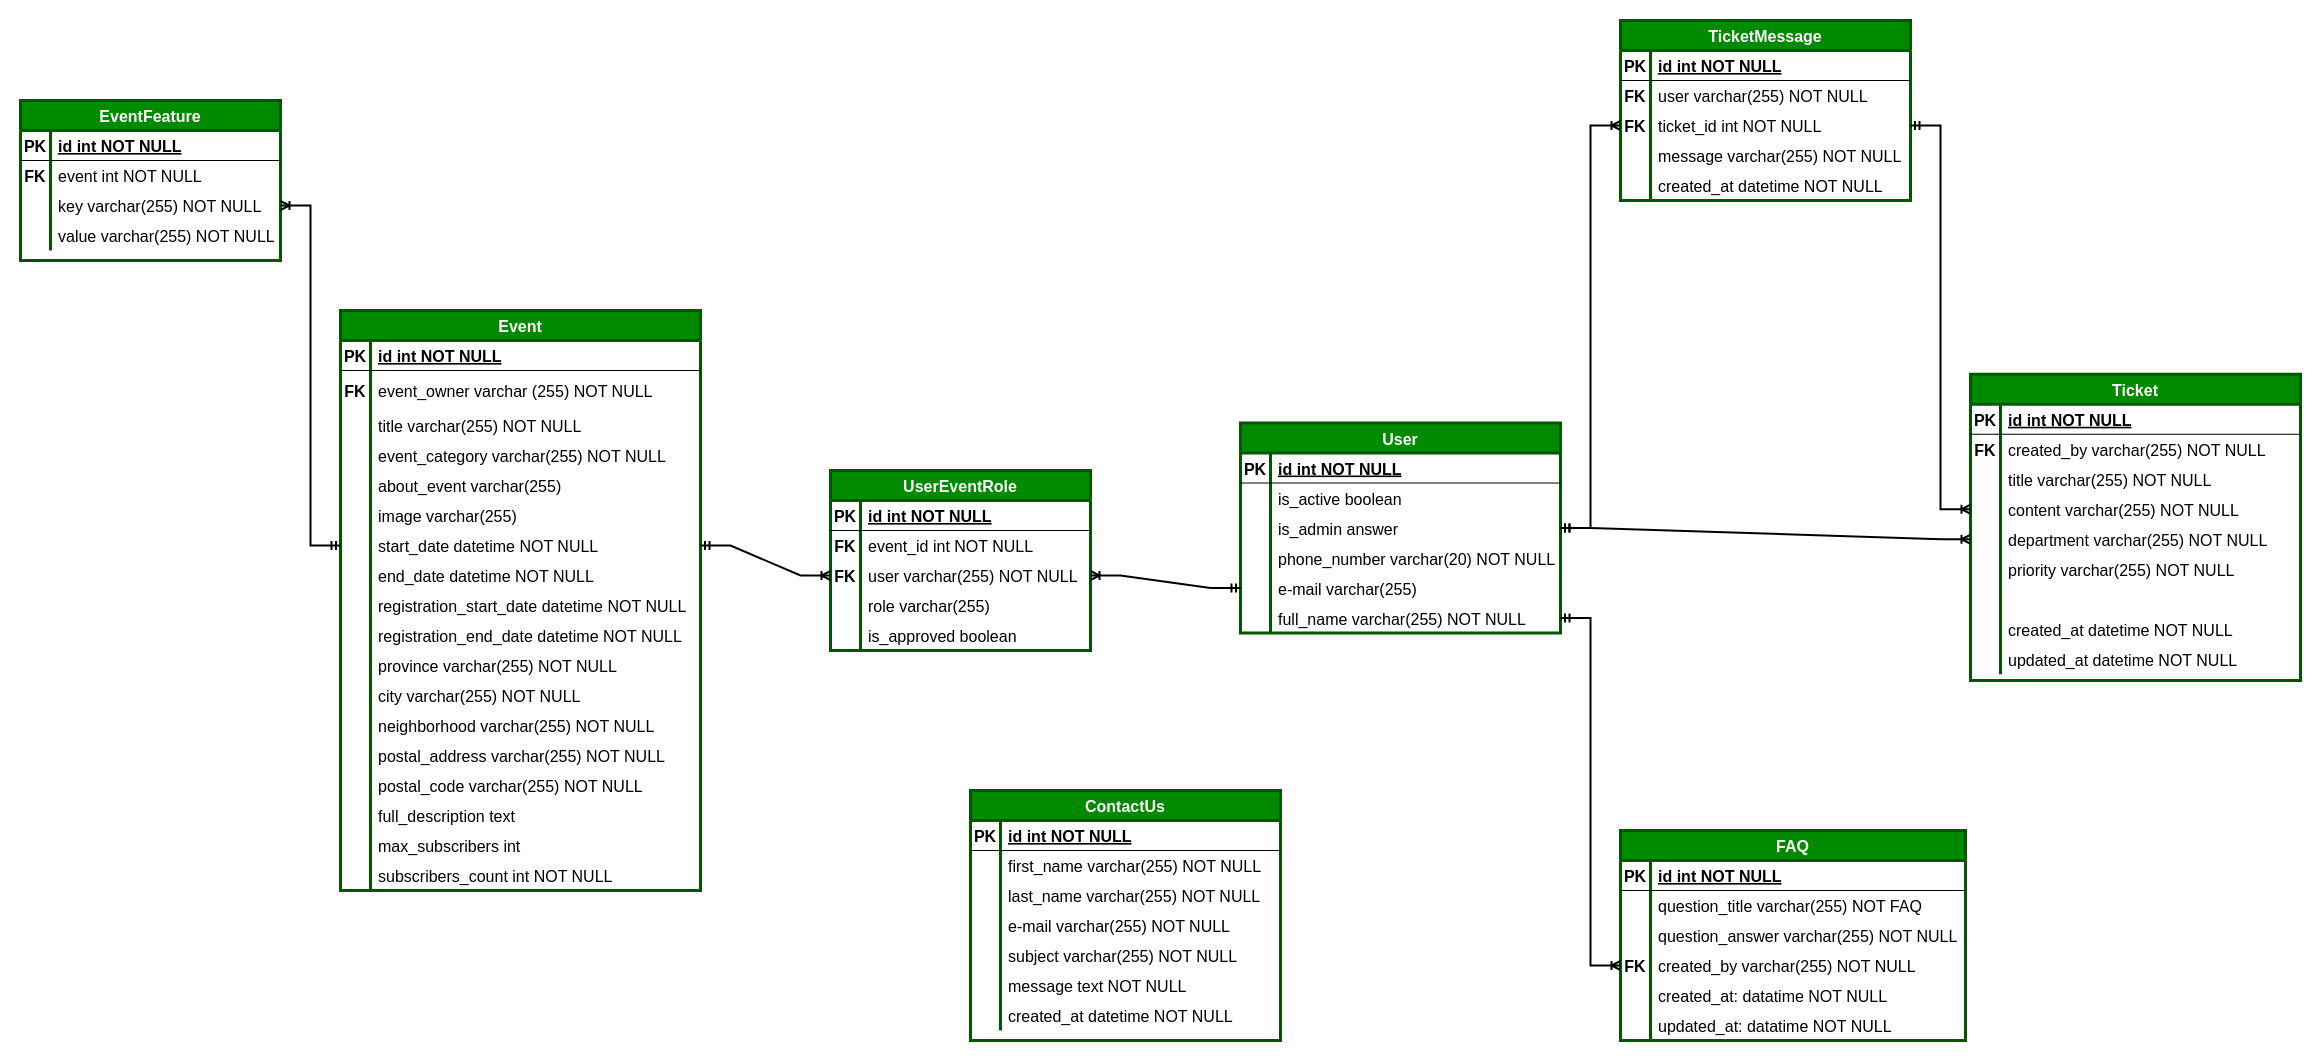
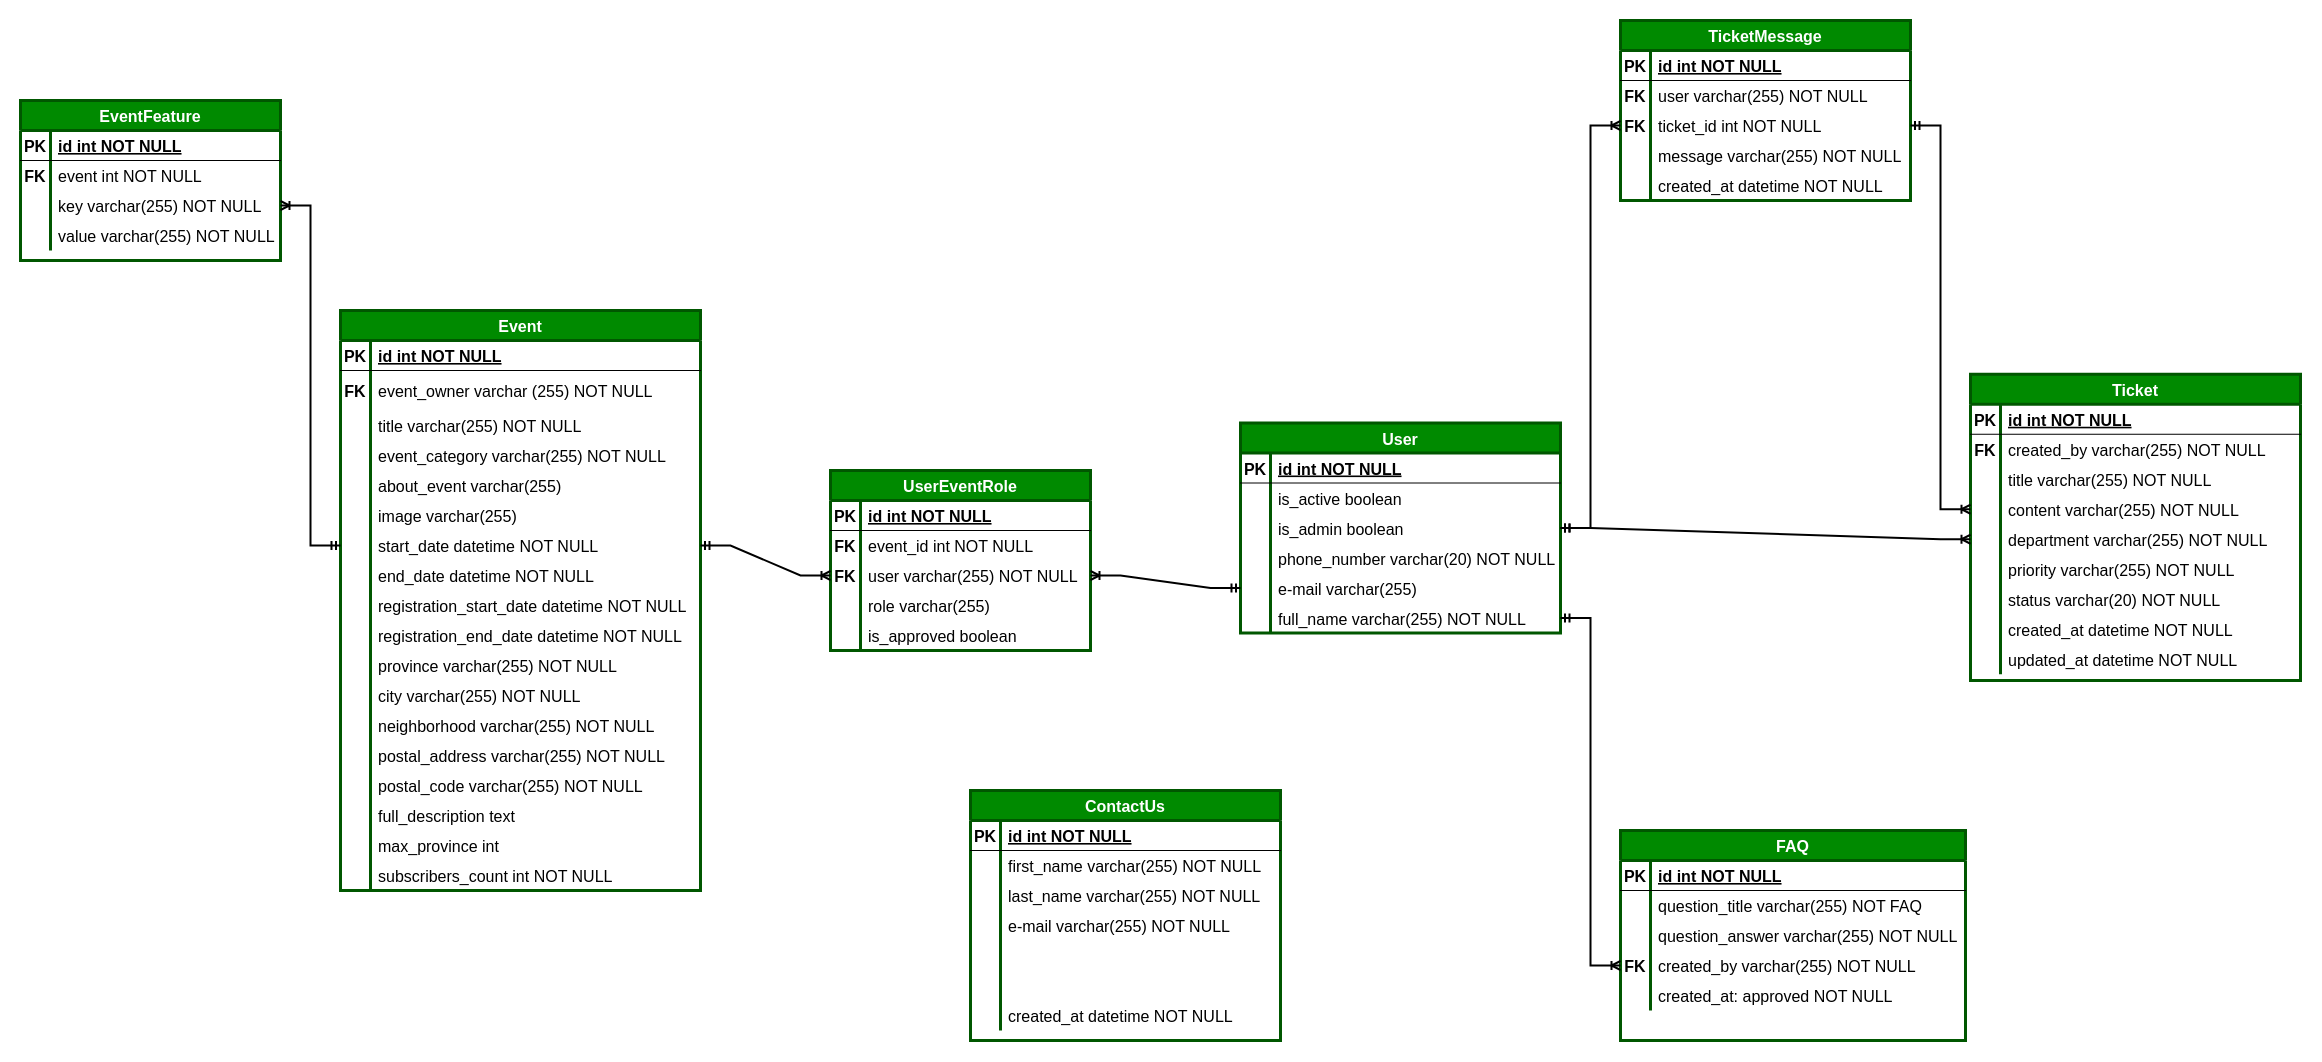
(1339, 529) -> (1341, 529)
none -> (2151, 599)
(457, 847) -> (443, 847)
(1141, 956) -> none
(1141, 986) -> none
(1778, 997) -> (1780, 997)
(1808, 1026) -> none
